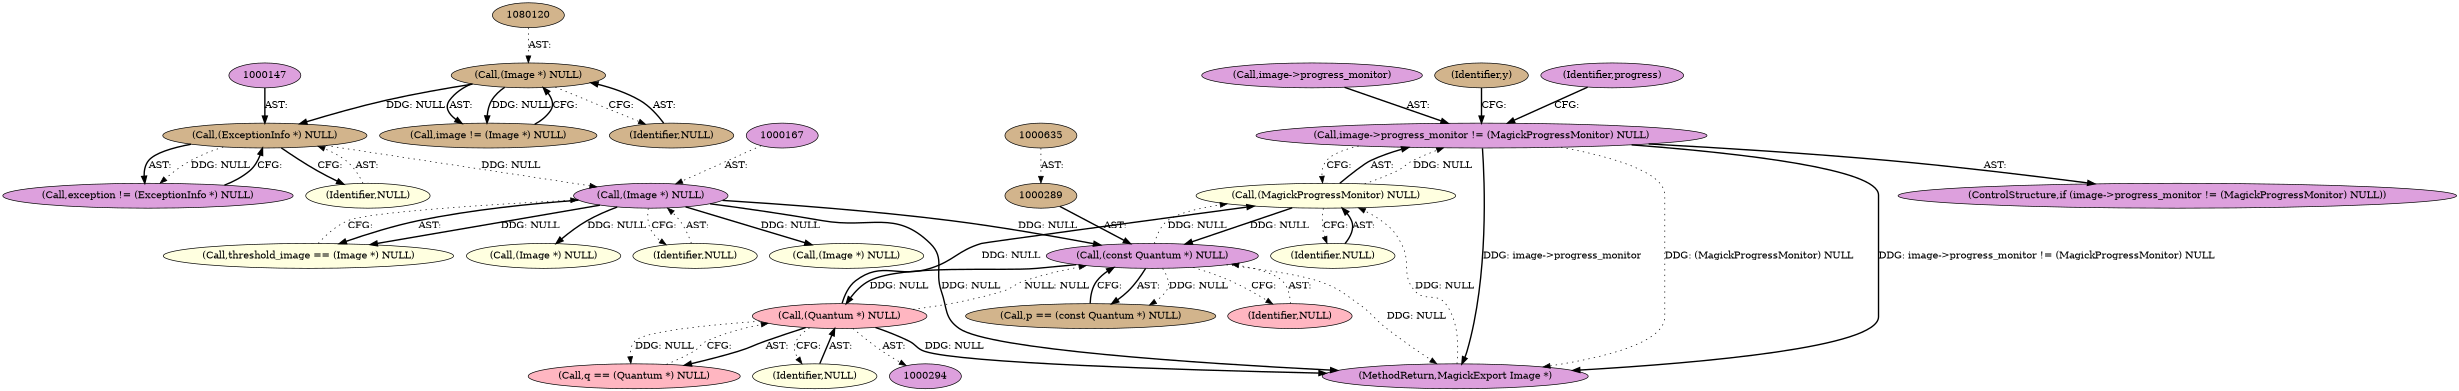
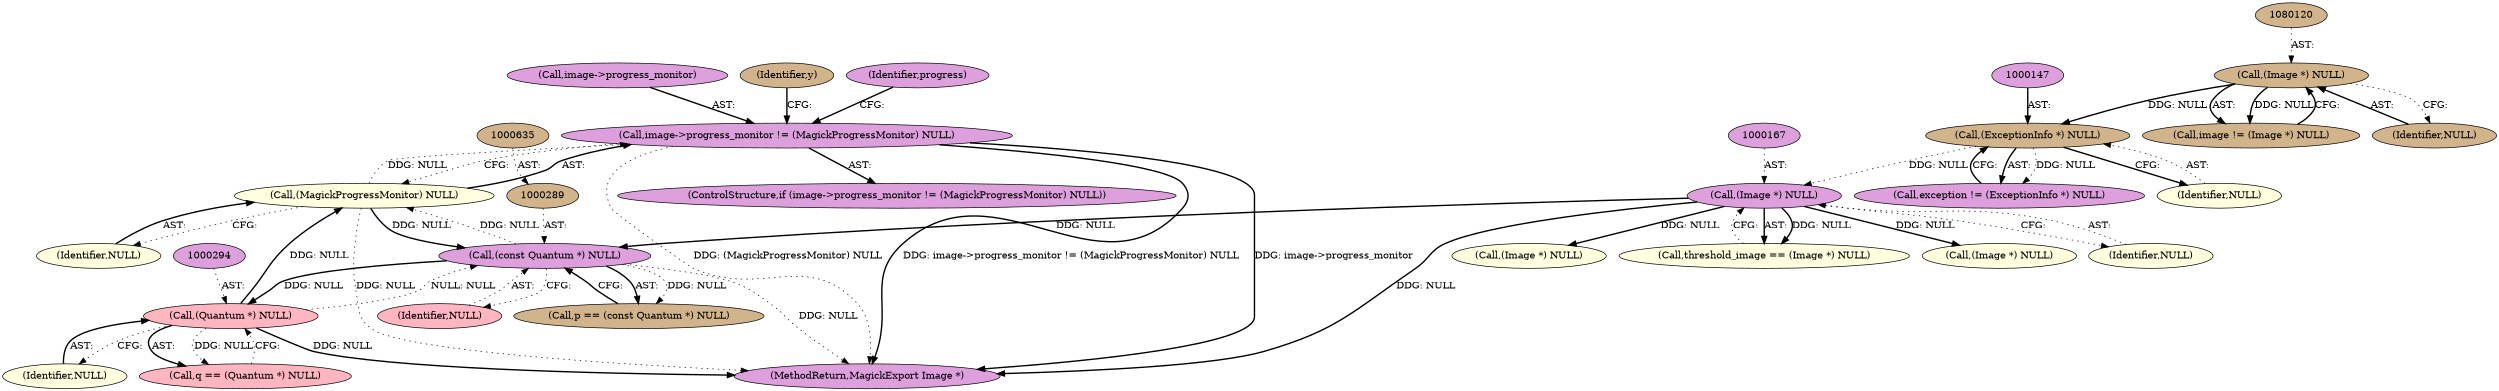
(1092, 223) -> (544, 222)
(1414, 290) -> (492, 352)
(876, 346) -> (219, 283)
